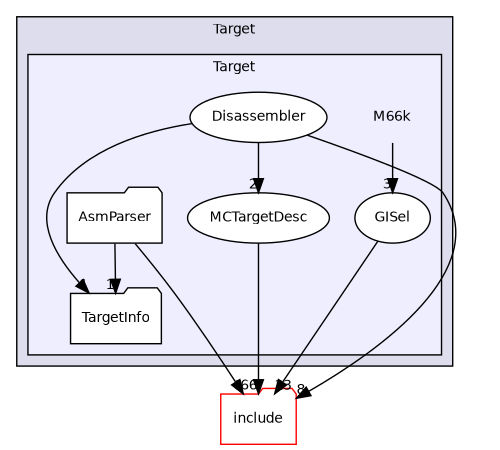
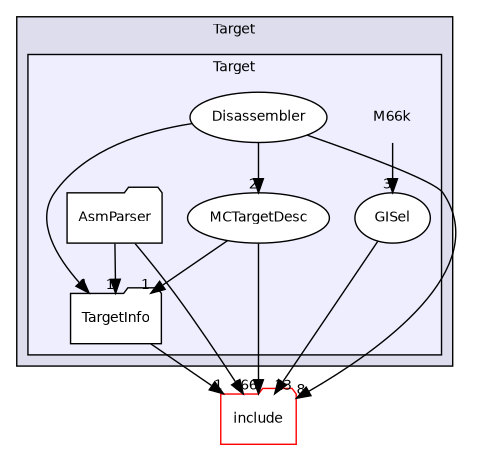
none -> (195, 263)
none -> (196, 375)
